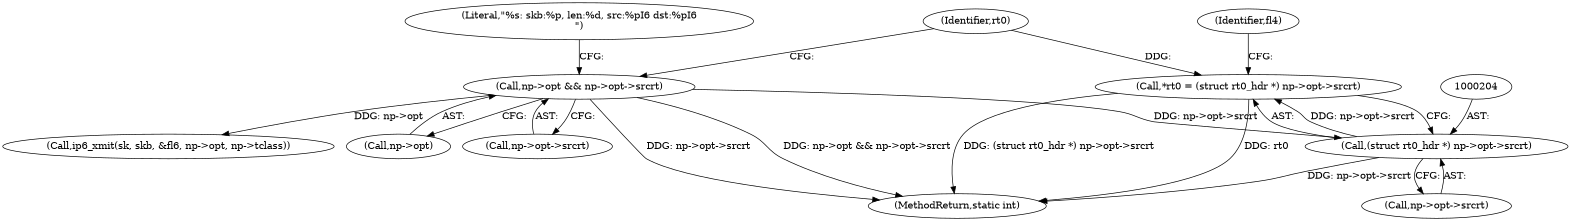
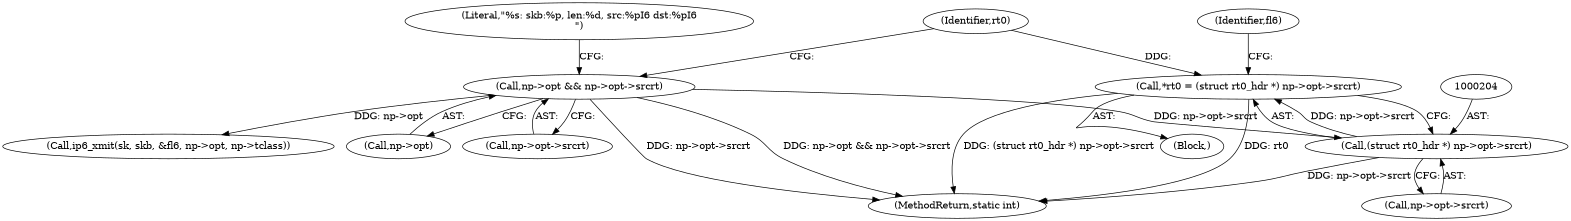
(1248, 21) -> (1248, 21)
none -> (1192, 146)
